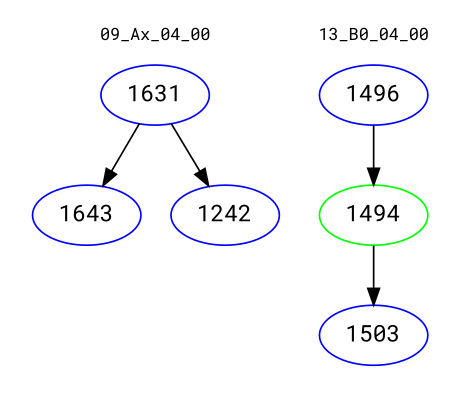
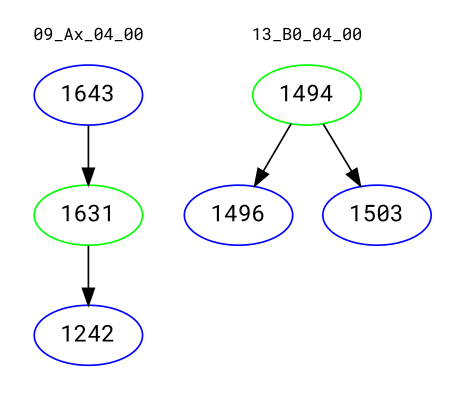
(155, 95) -> (88, 215)
(374, 147) -> (277, 148)
(125, 148) -> (88, 147)
